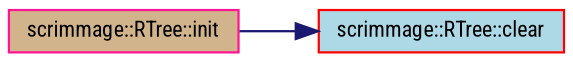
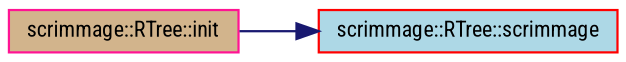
(441, 31) -> (468, 31)
